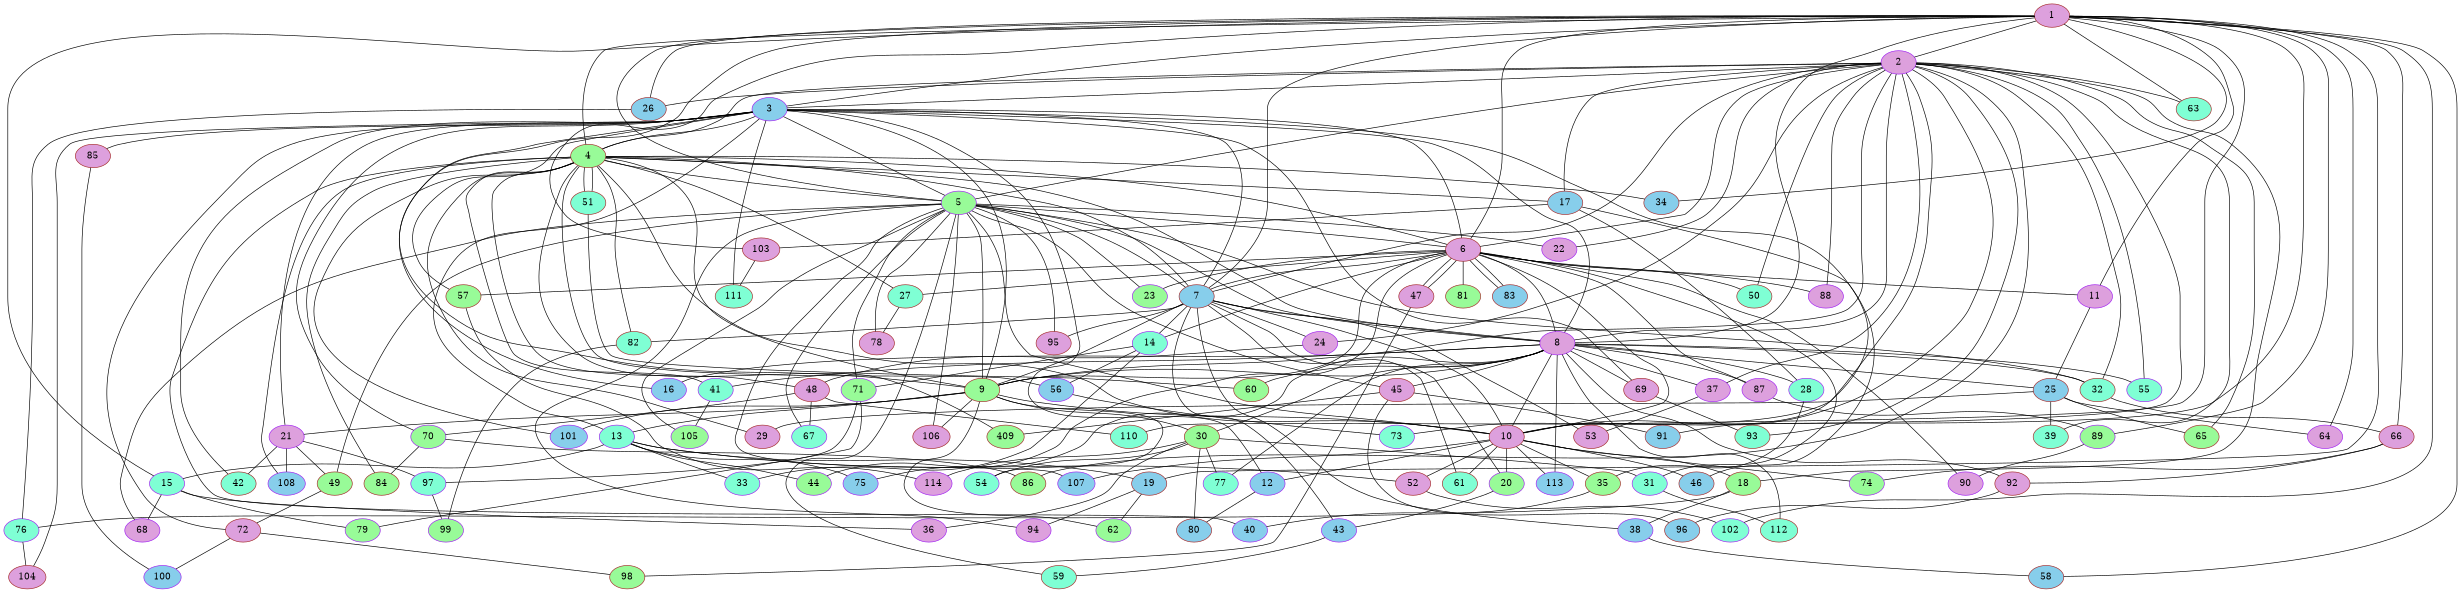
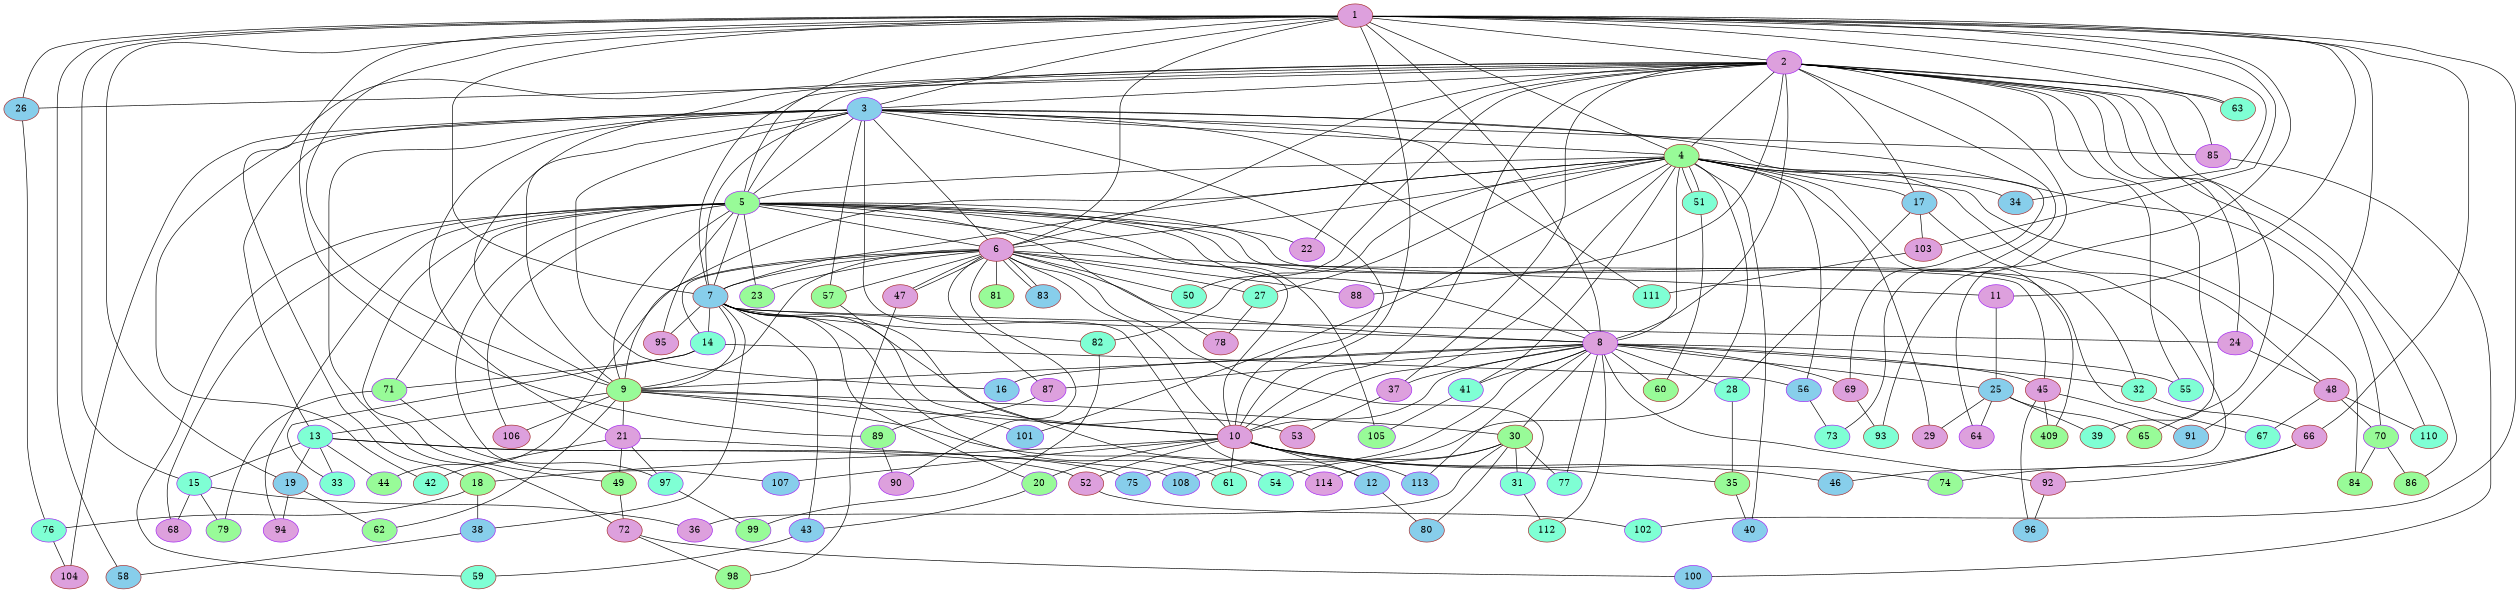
(93, 156) -> (2213, 156)
(2085, 175) -> (2022, 79)
